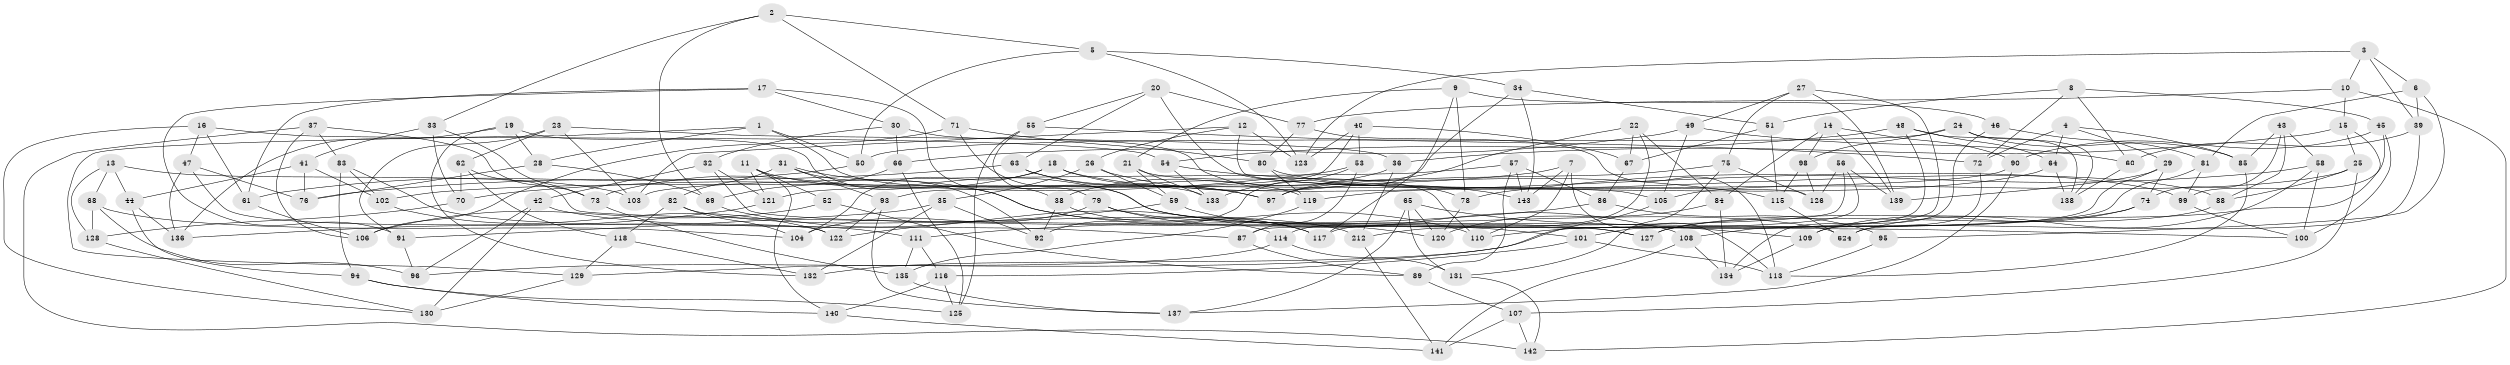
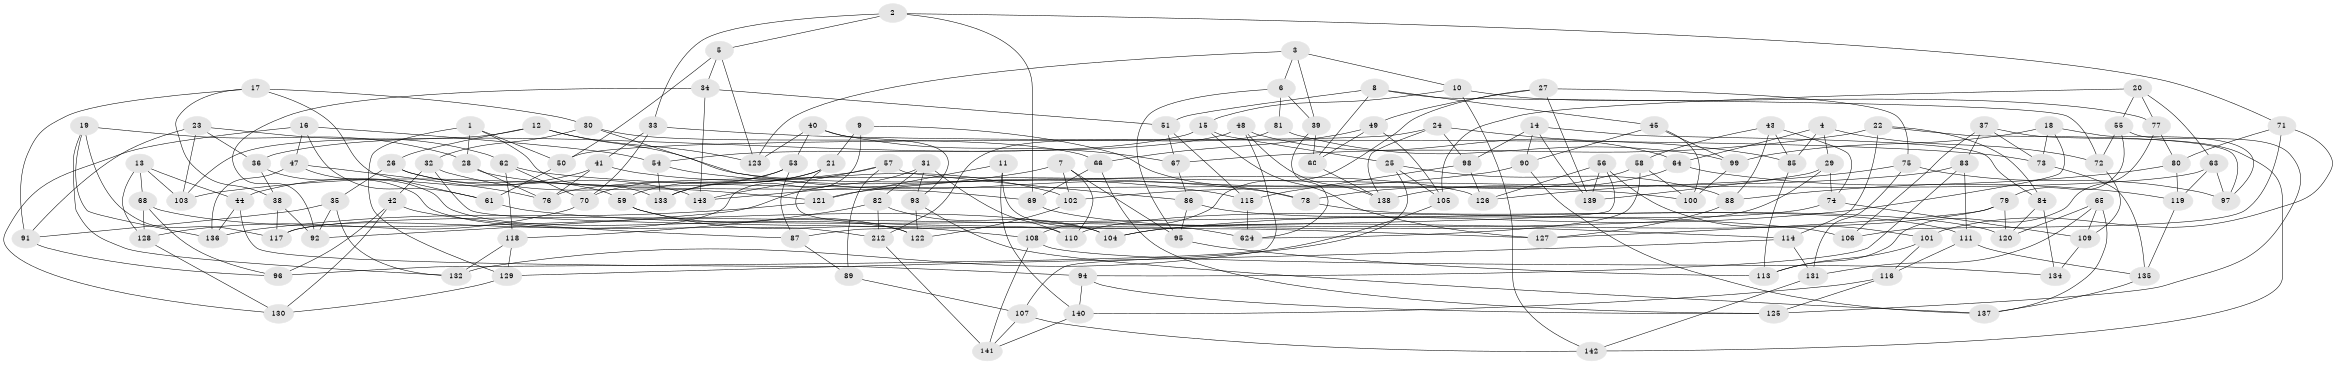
(1996, 126) -> none
(828, 201) -> none
(1659, 224) -> (1123, 203)
